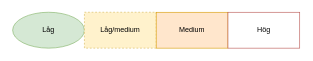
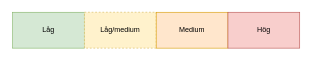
(48, 30) -> (48, 30)
(264, 30) -> (264, 30)
